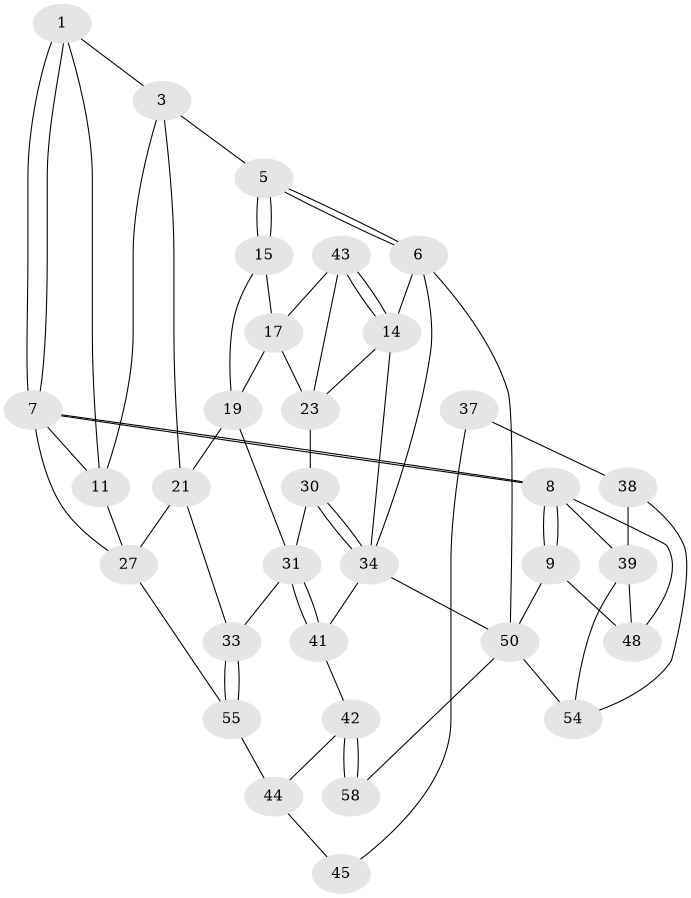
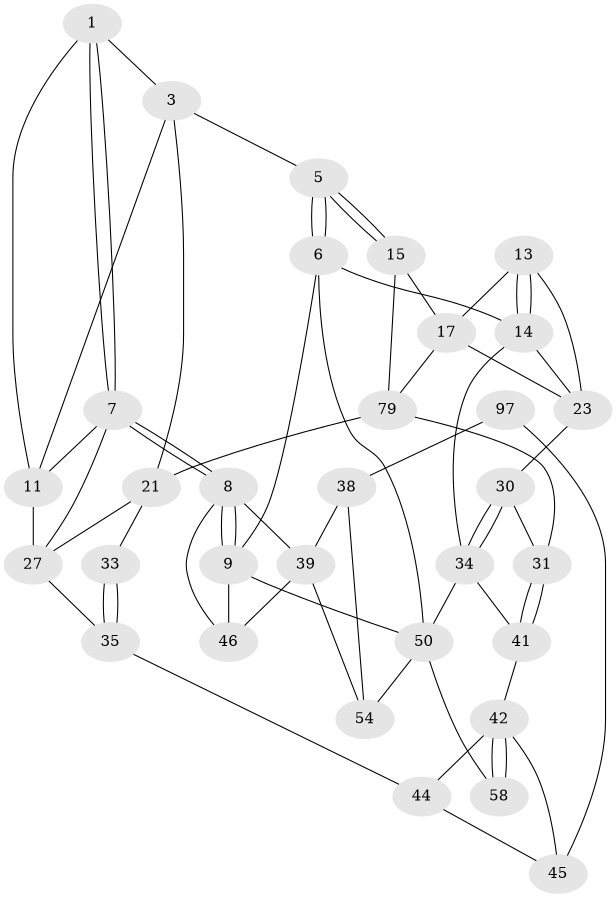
(341, 256) -> (524, 256)
(233, 410) -> (388, 410)
(469, 410) -> (506, 410)
(419, 413) -> (291, 415)
(262, 603) -> none
(632, 642) -> (229, 642)
(232, 719) -> (111, 642)
none -> (543, 792)
